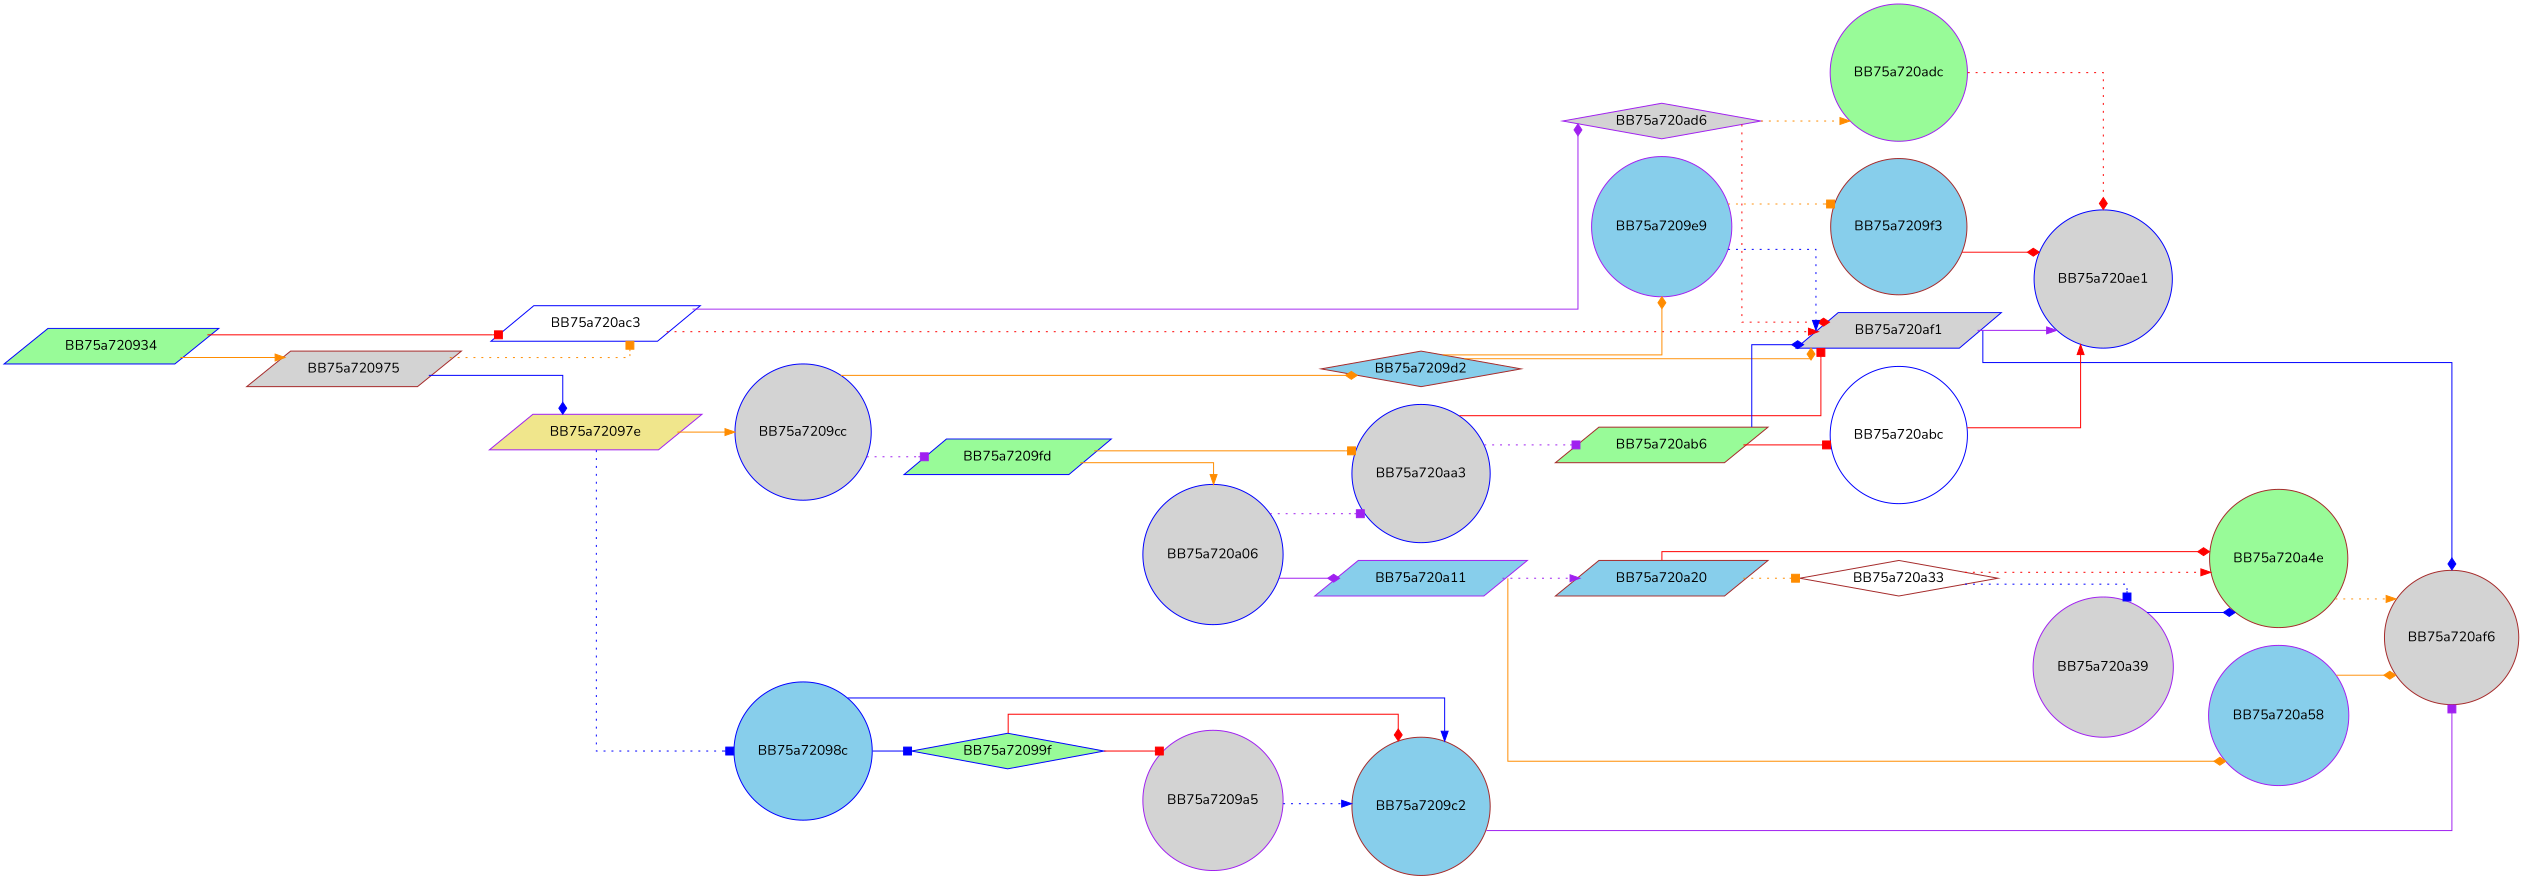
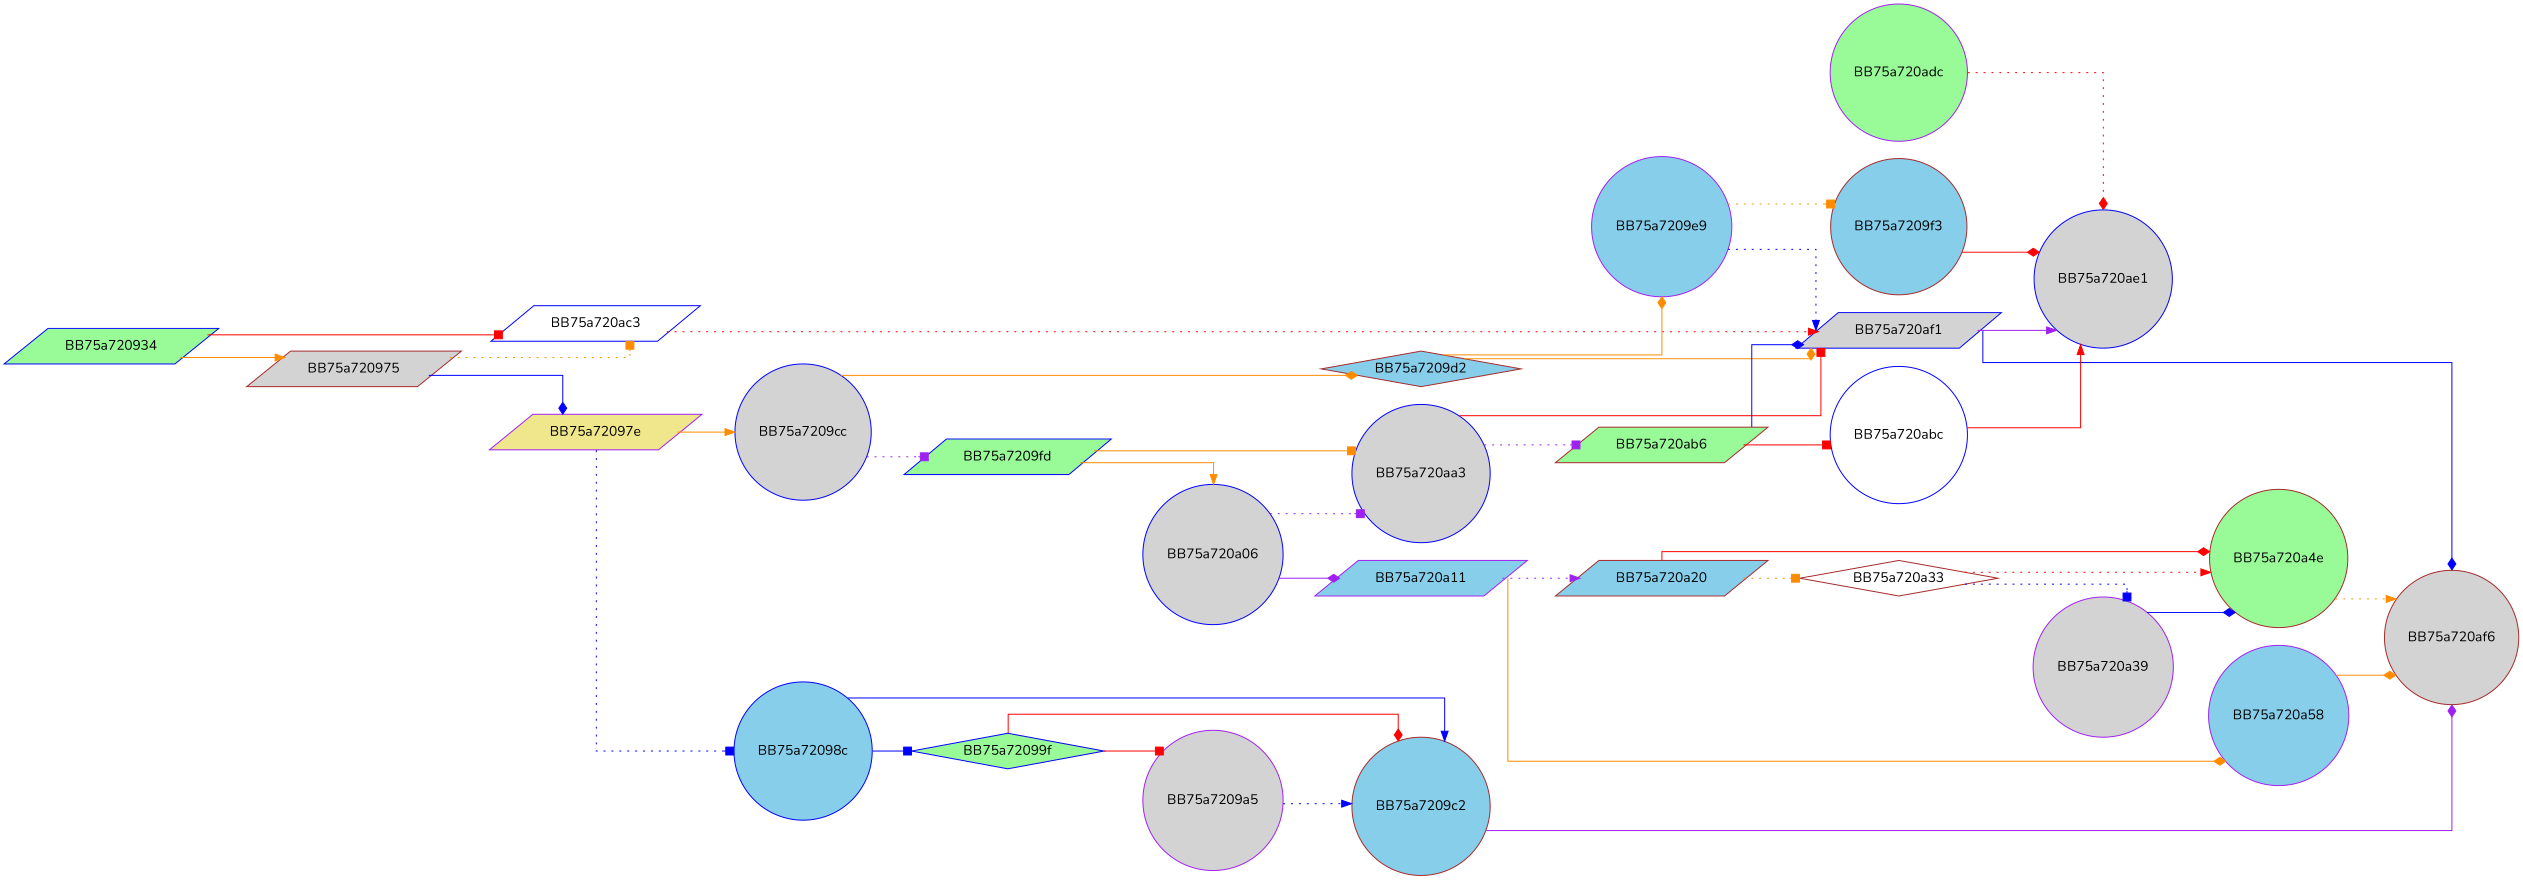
(1662, 121) -> none
(2027, 831) -> (2027, 831)
